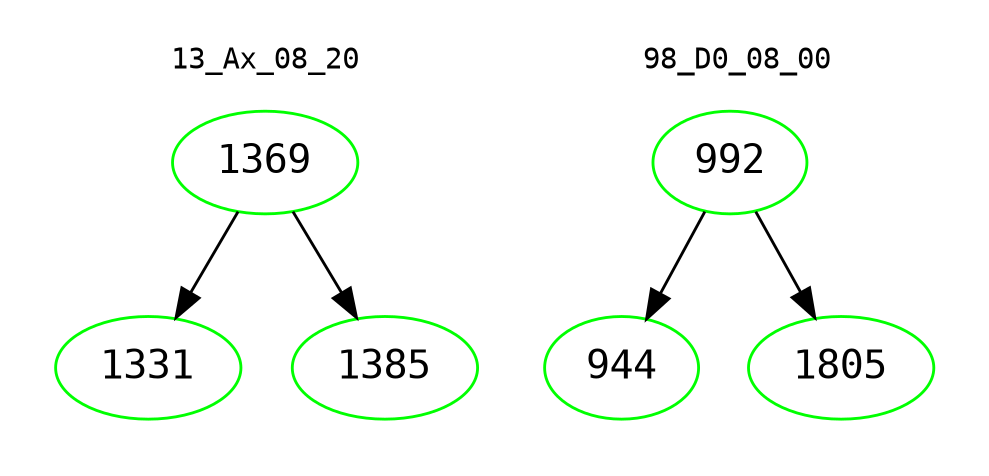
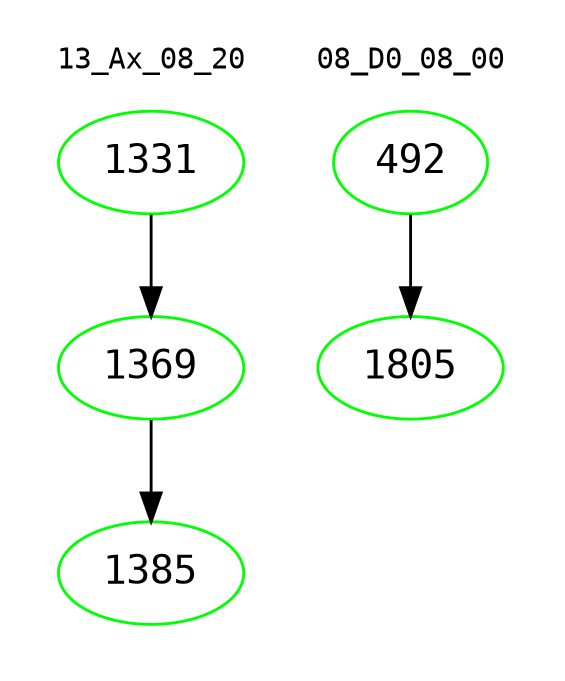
(739, 61) -> (412, 61)
(730, 163) -> (411, 163)
(214, 252) -> (151, 251)
(622, 368) -> none
